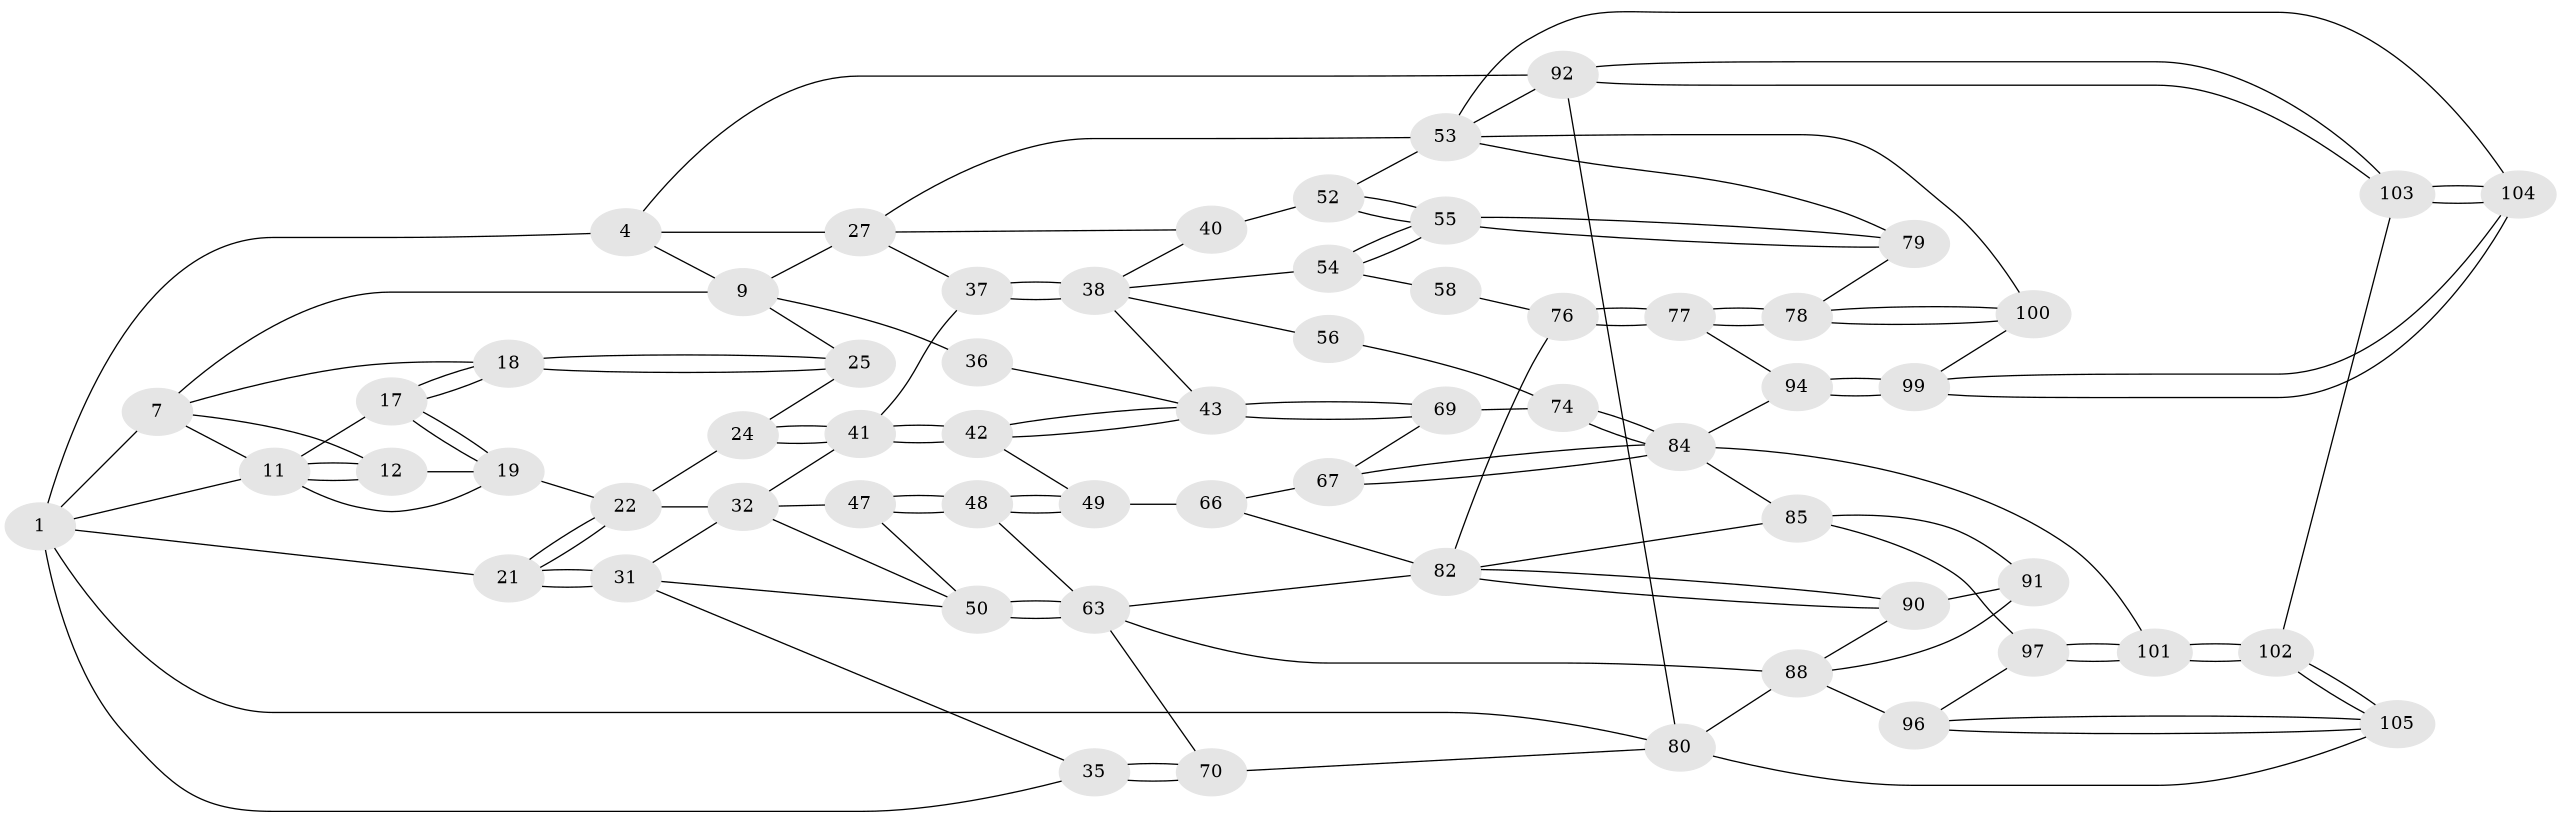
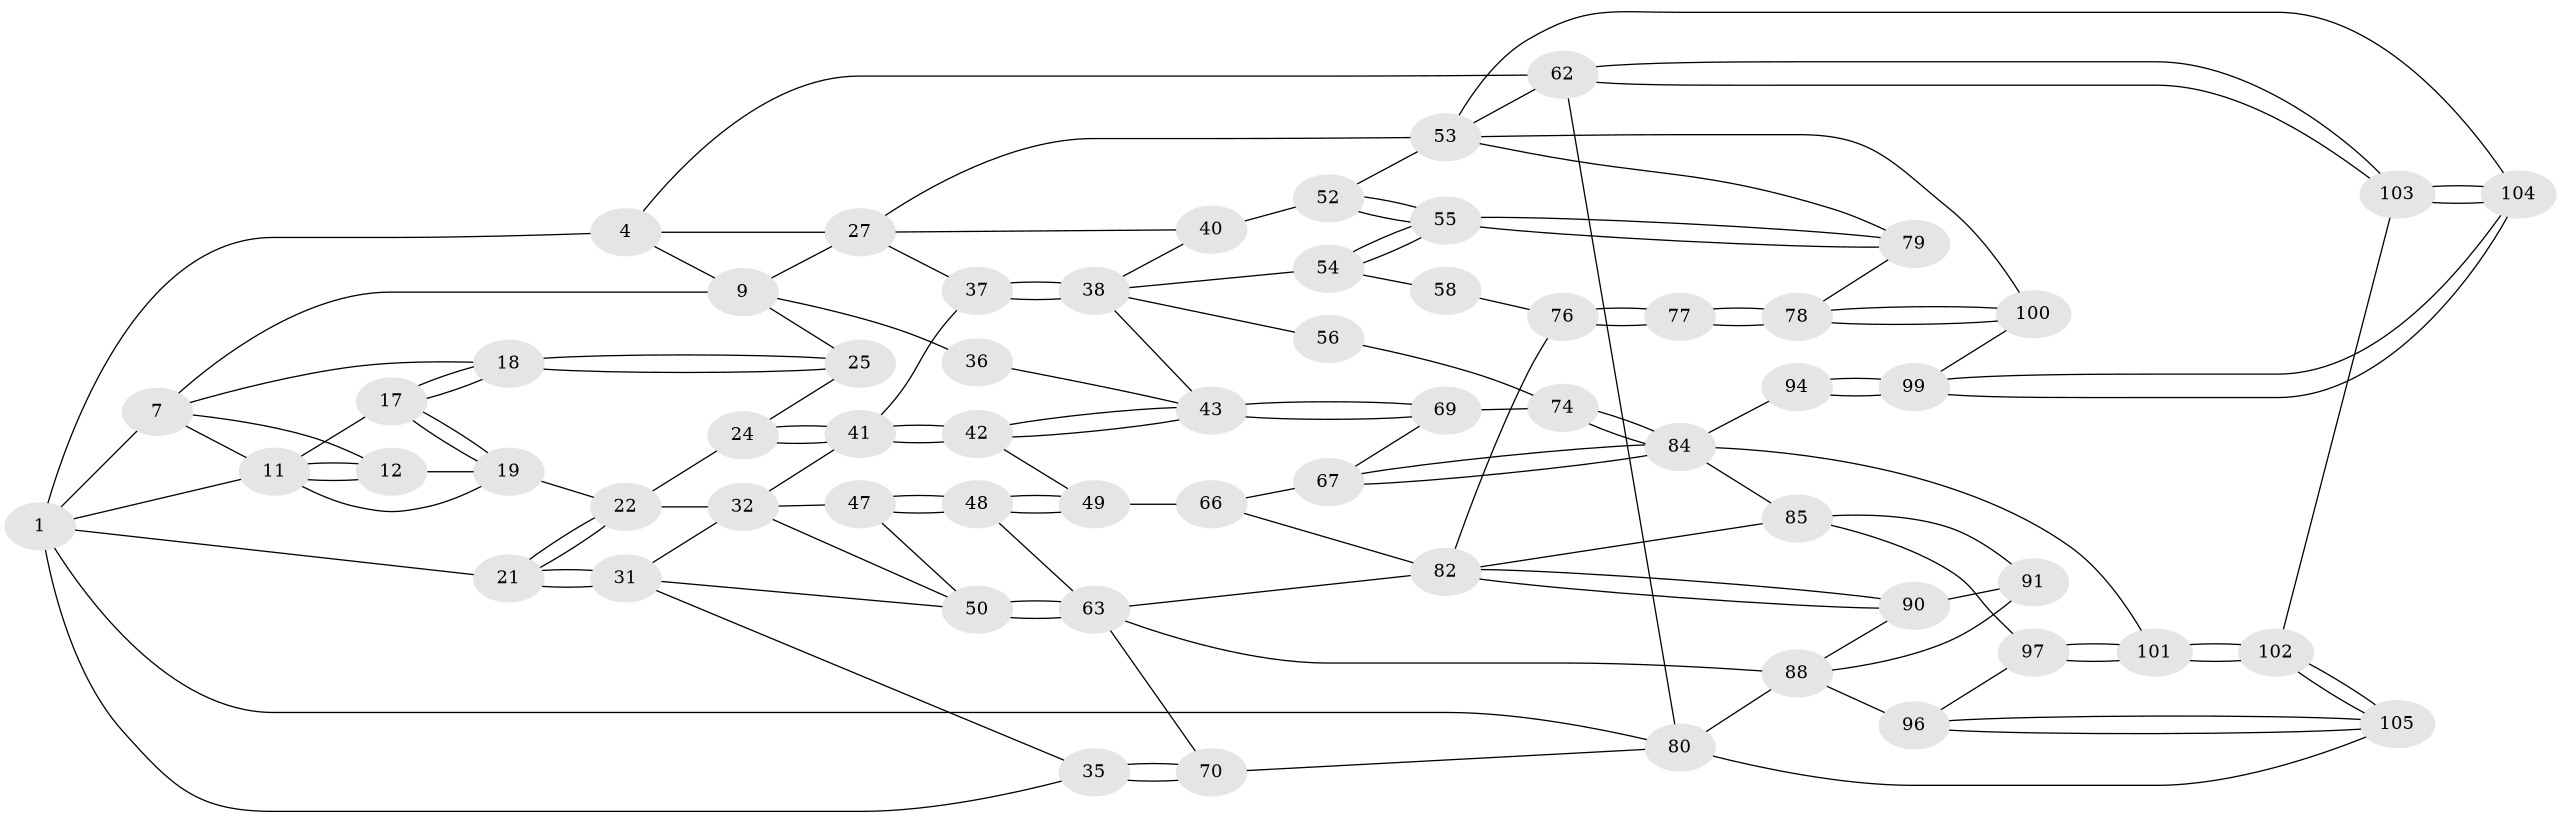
(1563, 75) -> (1563, 75)
(1739, 352) -> none
